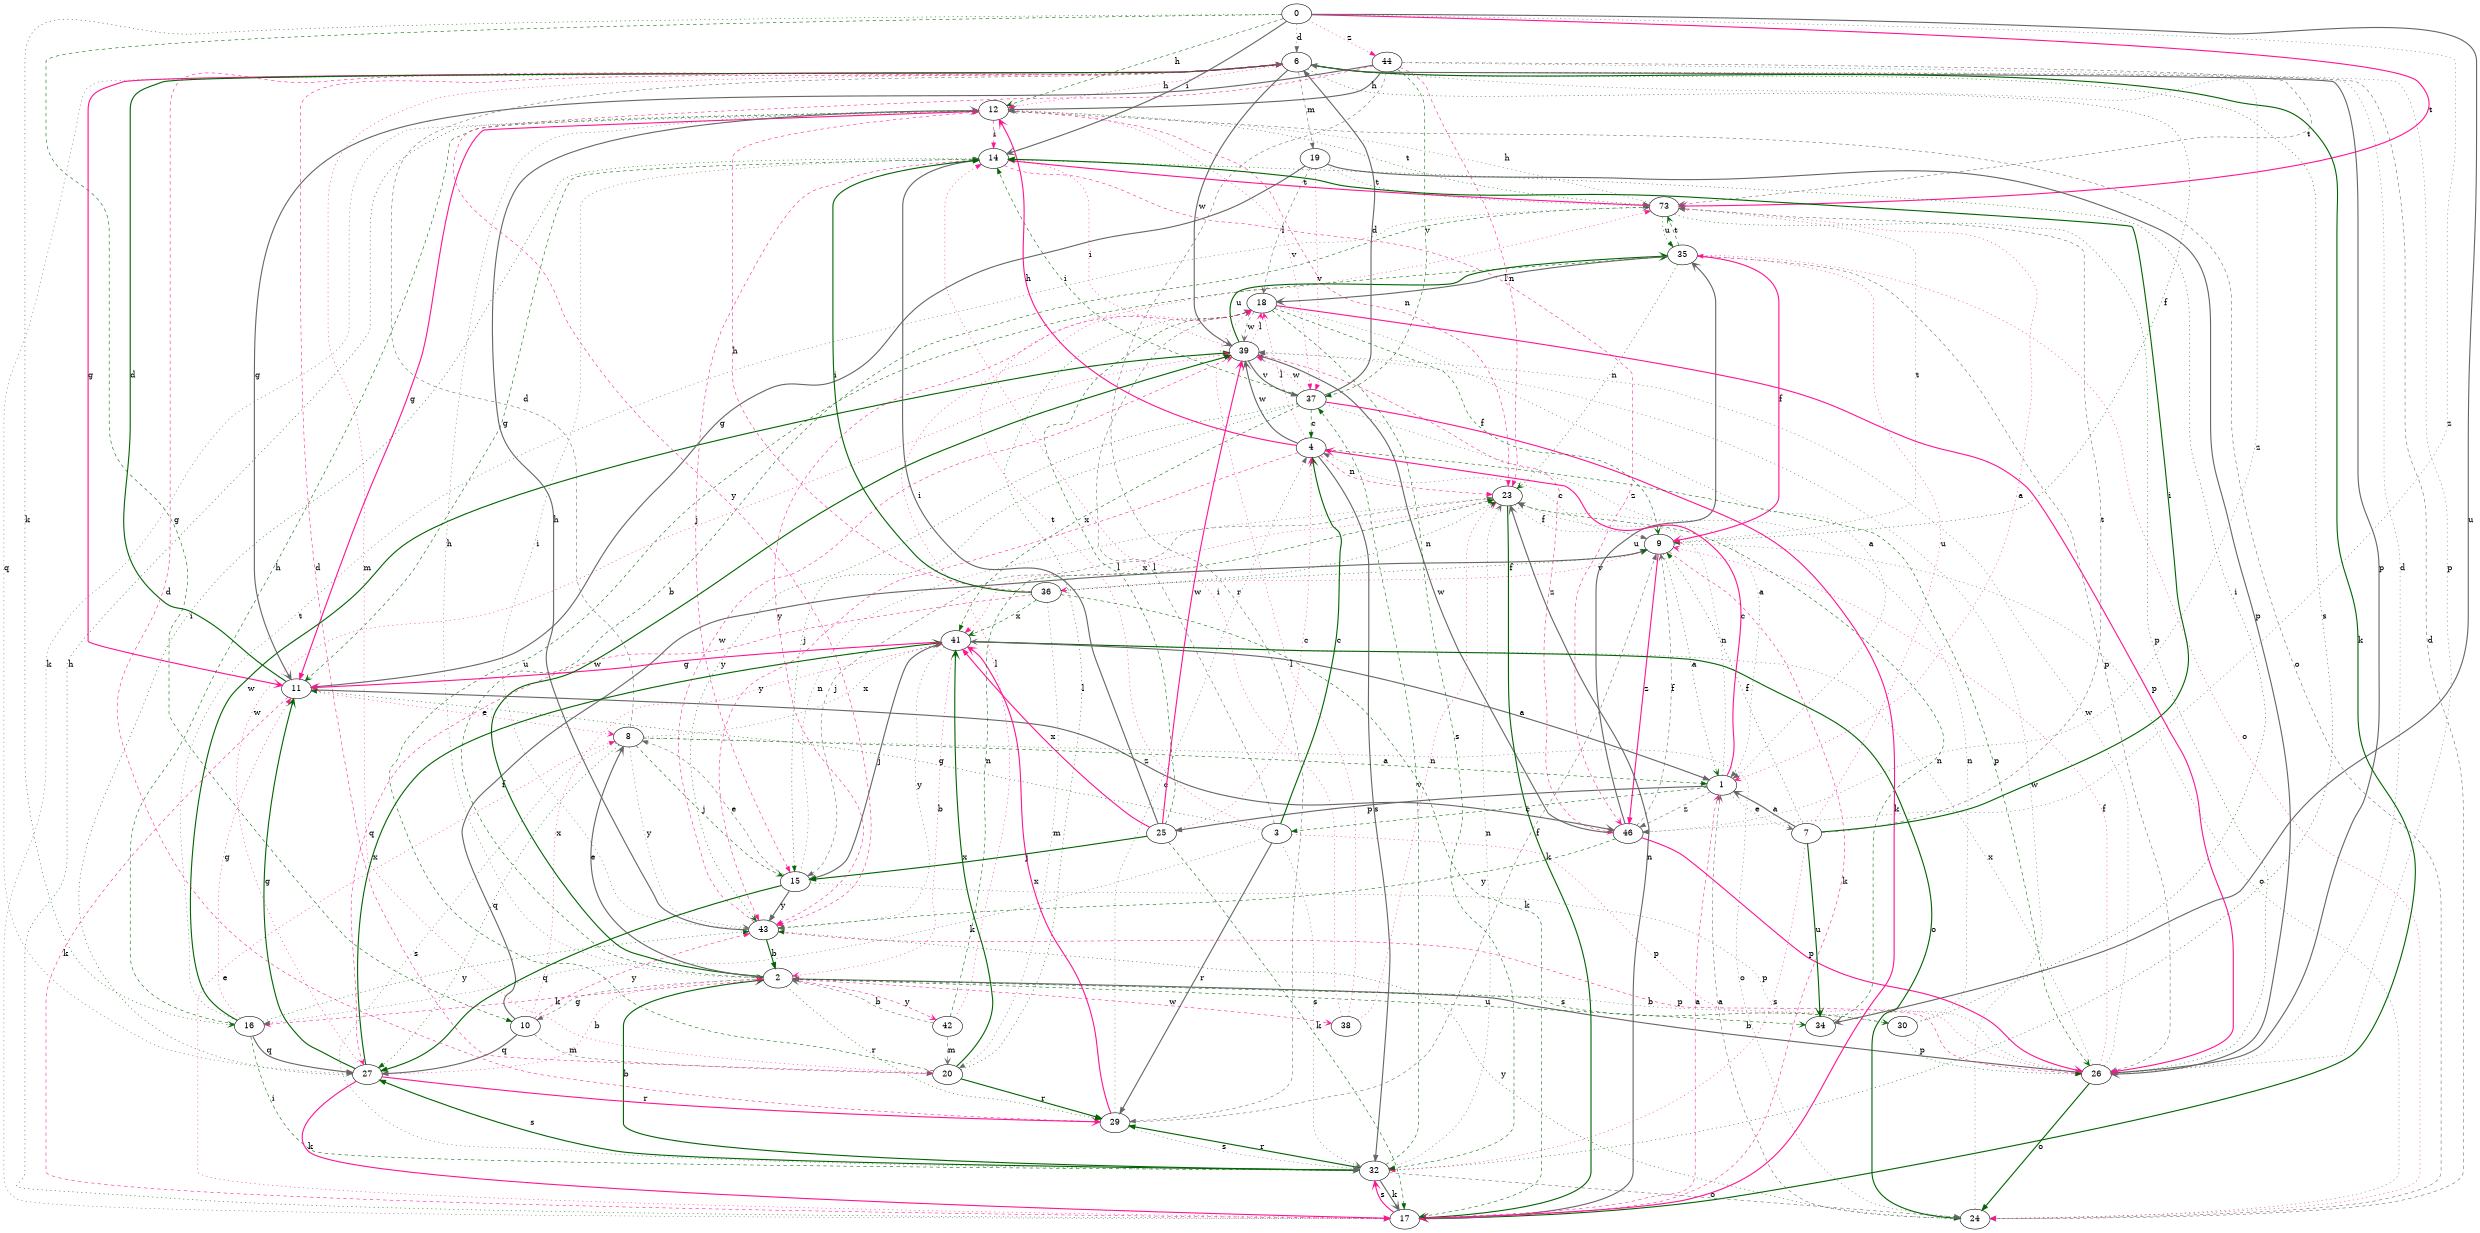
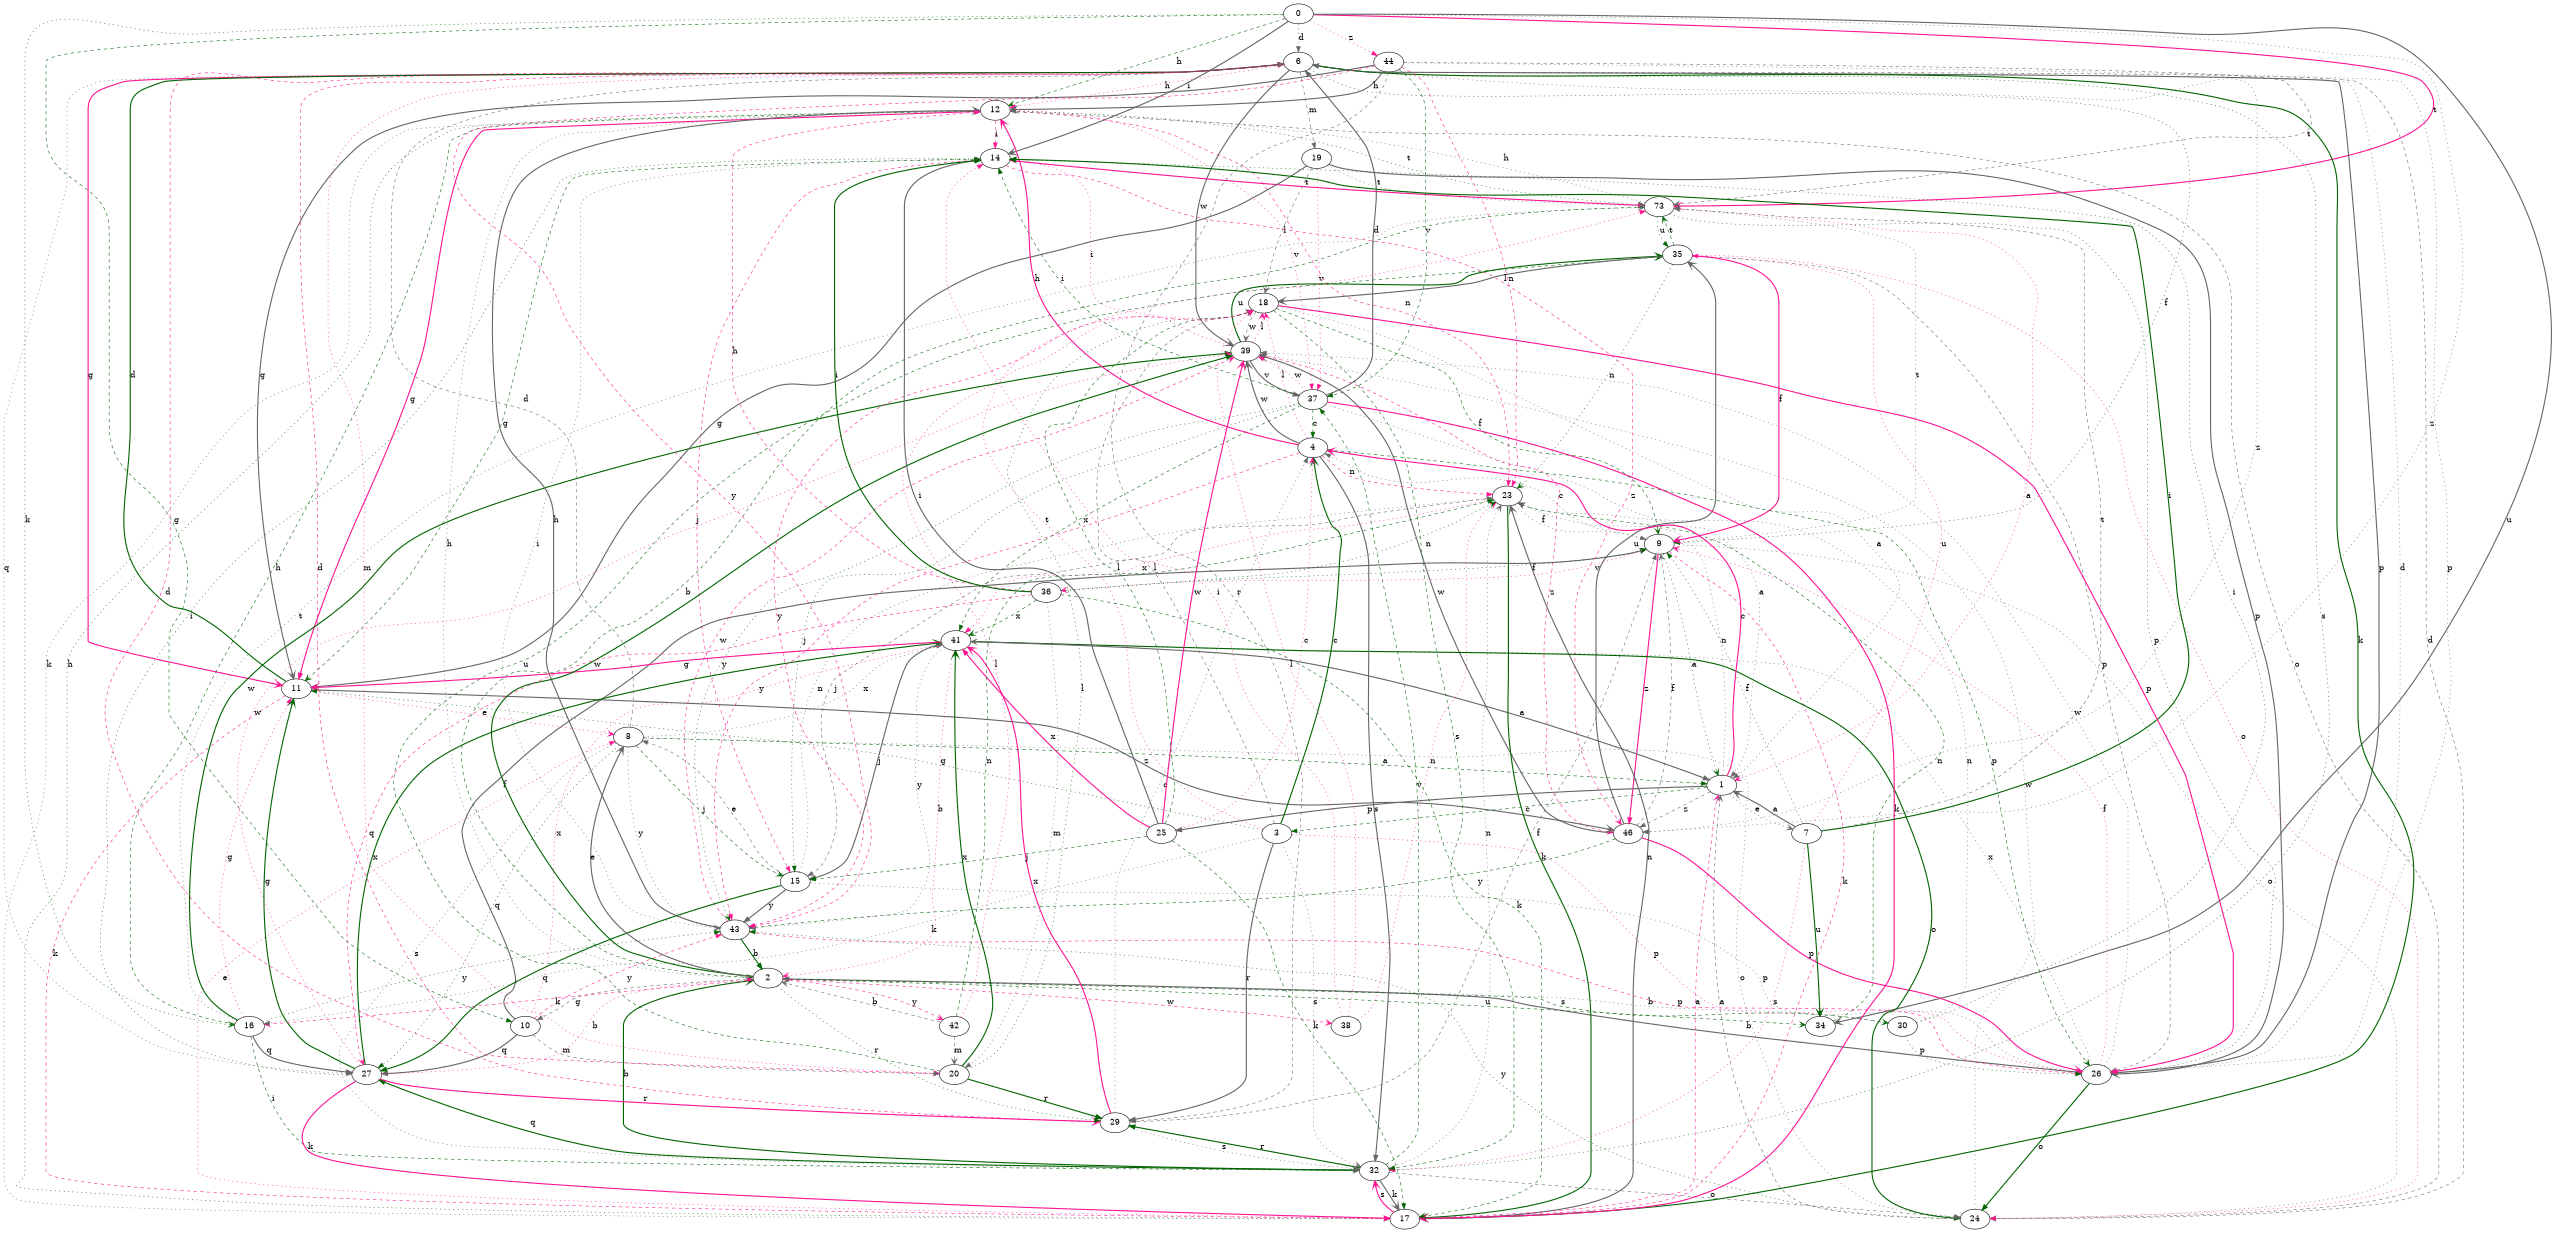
(990, 859) -> (990, 859)
(533, 1123) -> (533, 1123)
